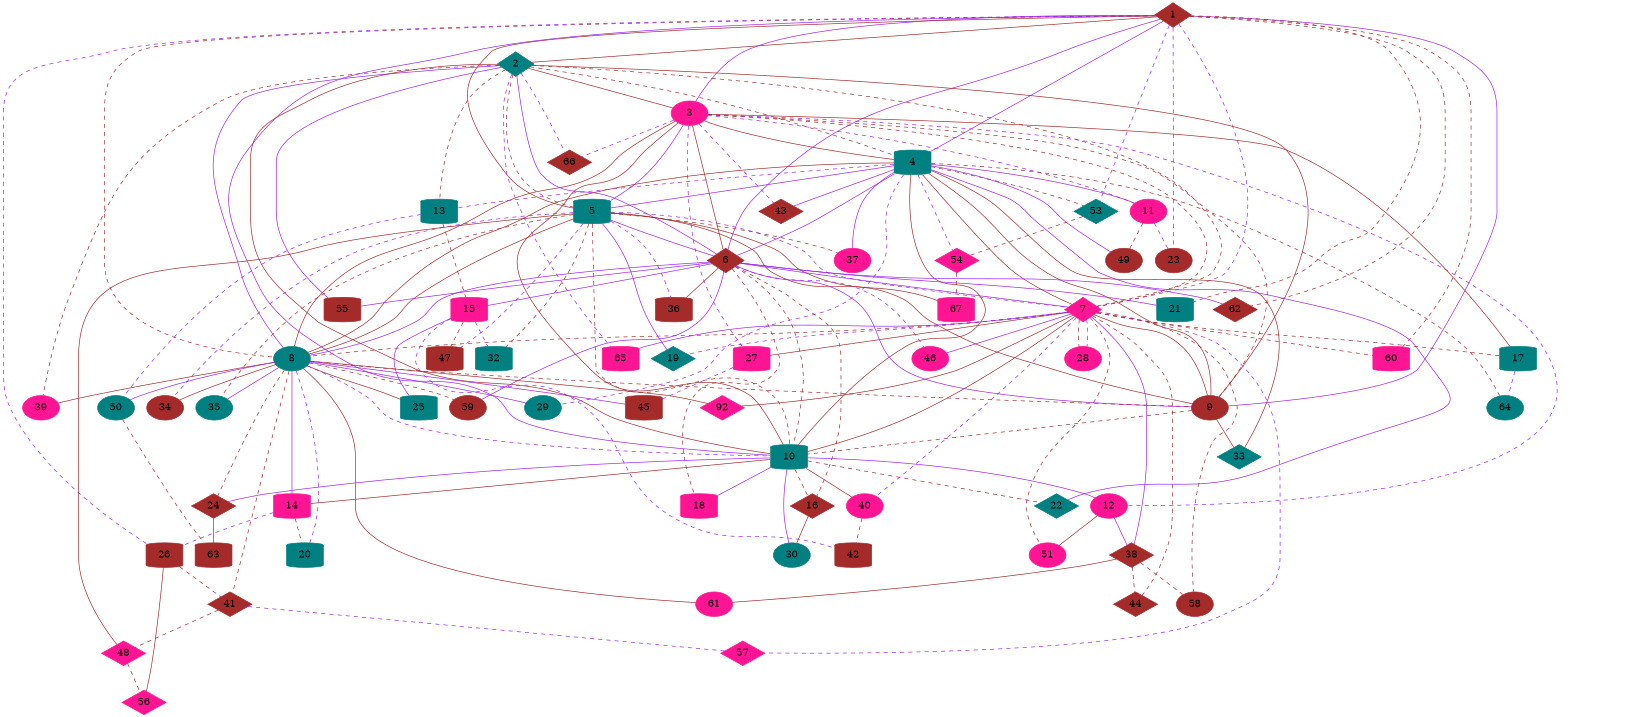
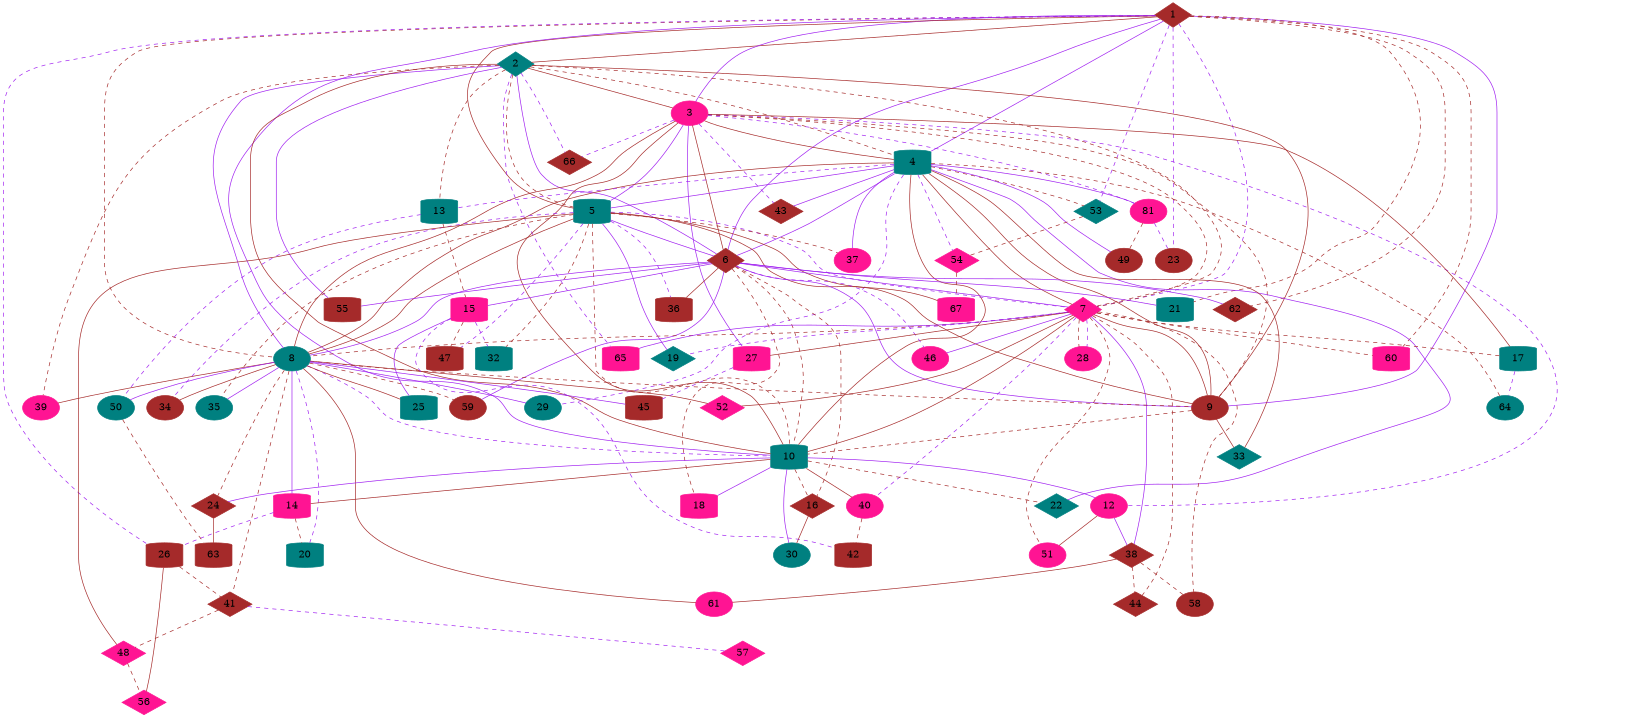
(1149, 211) -> (1149, 211)
(692, 230) -> (692, 230)
(722, 408) -> (722, 408)
(1216, 618) -> none
